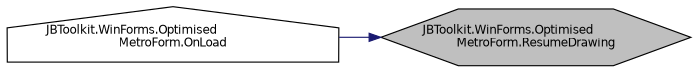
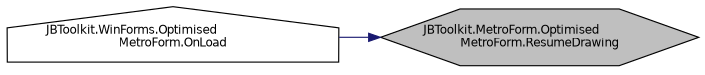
(536, 37) -> (540, 37)
